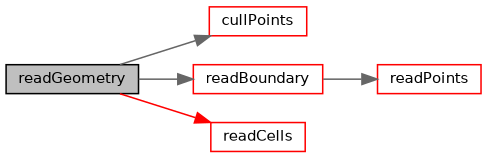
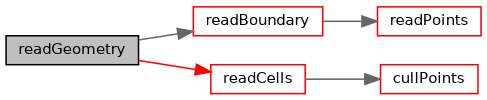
(158, 53) -> (335, 79)
